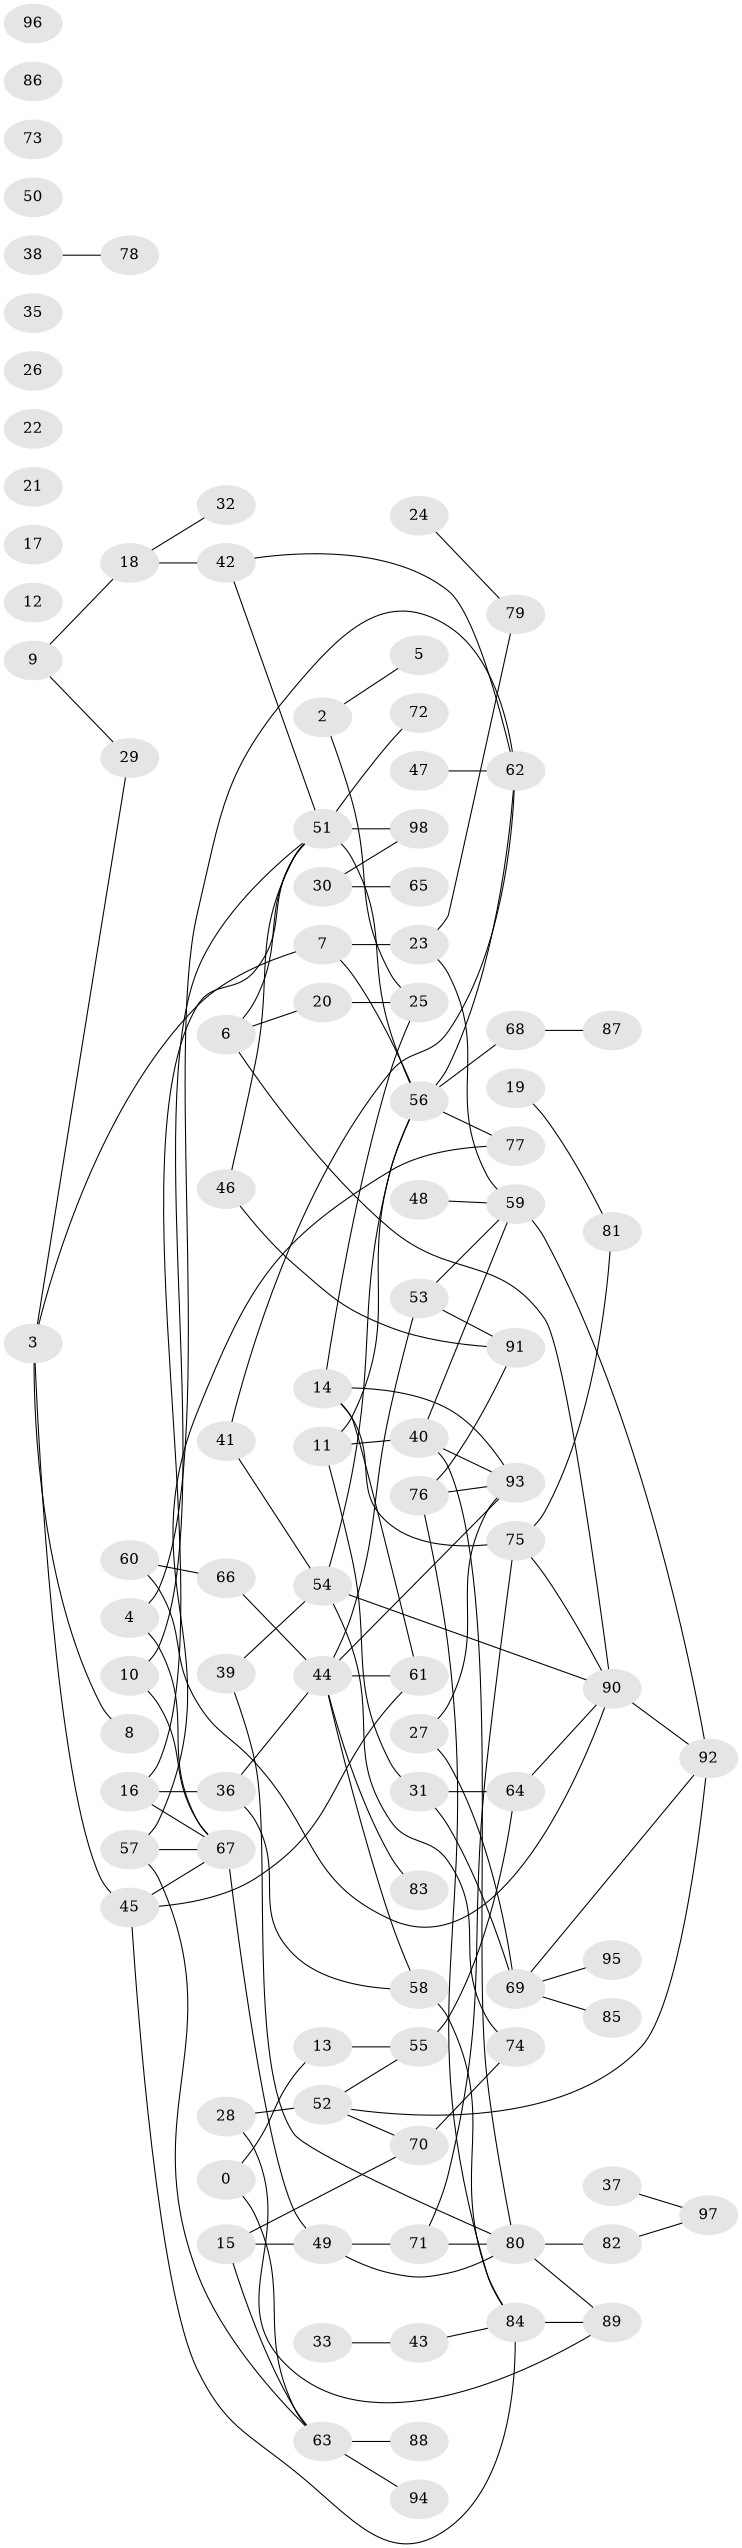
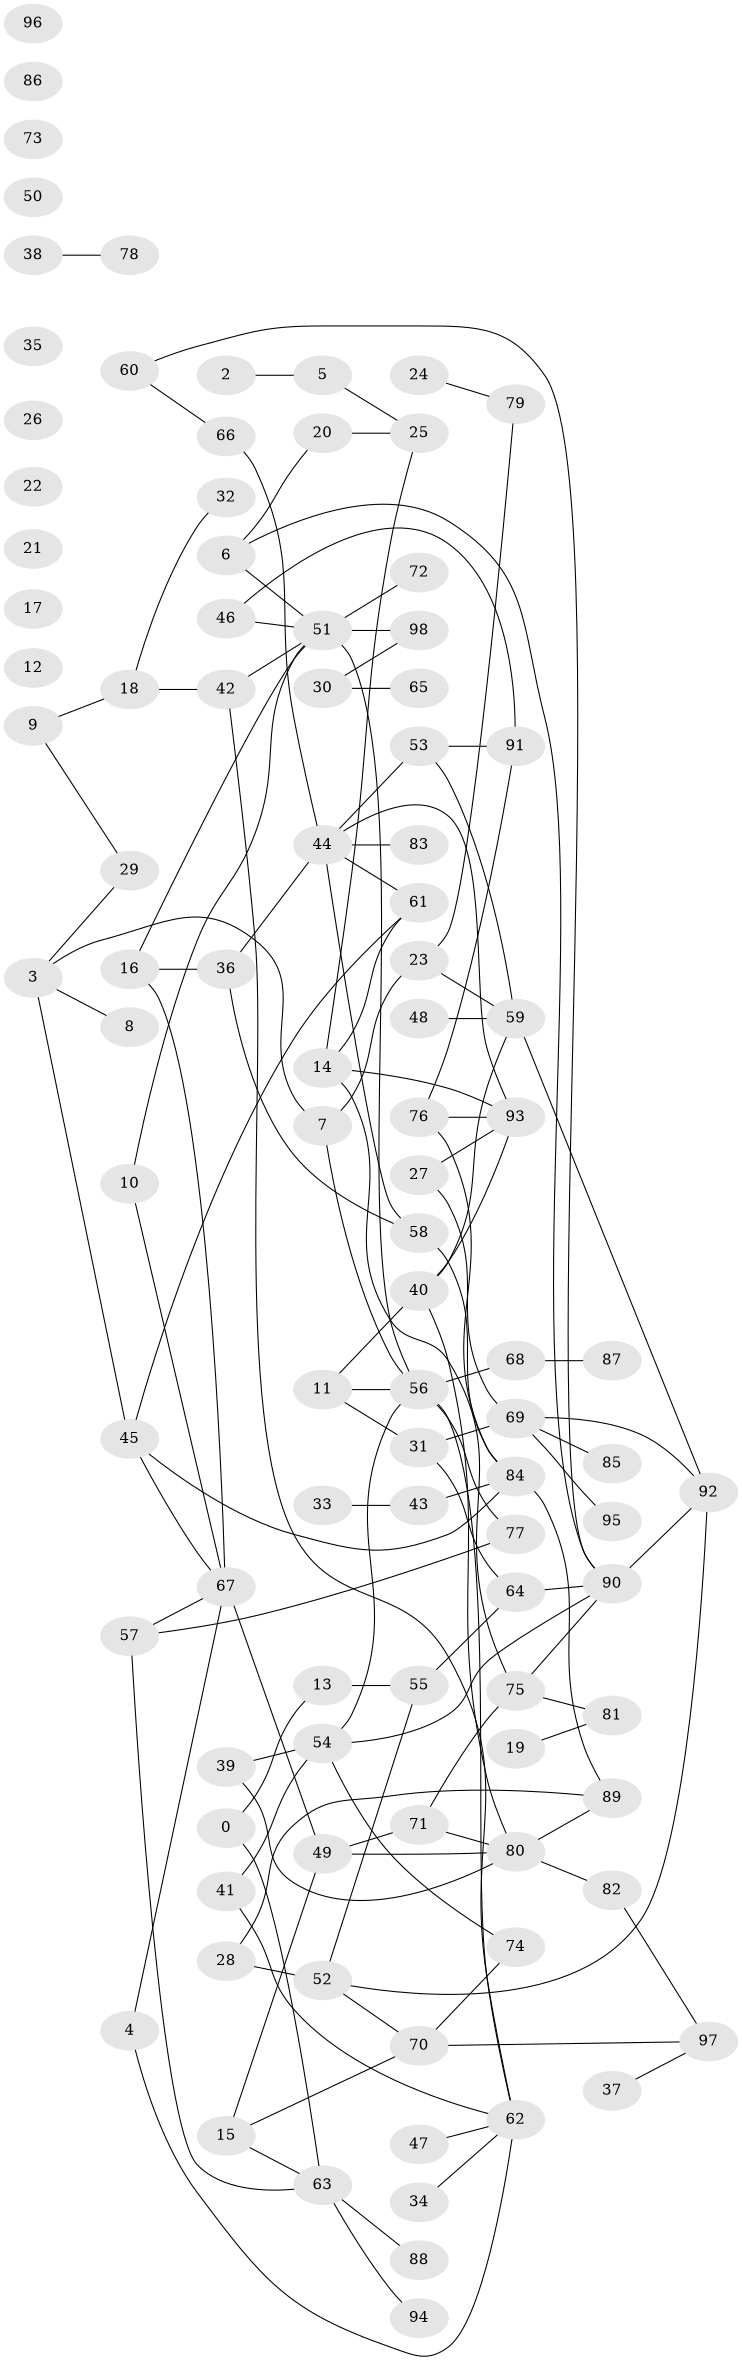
(362, 851) -> (371, 404)
none -> (564, 2044)
none -> (419, 2202)
